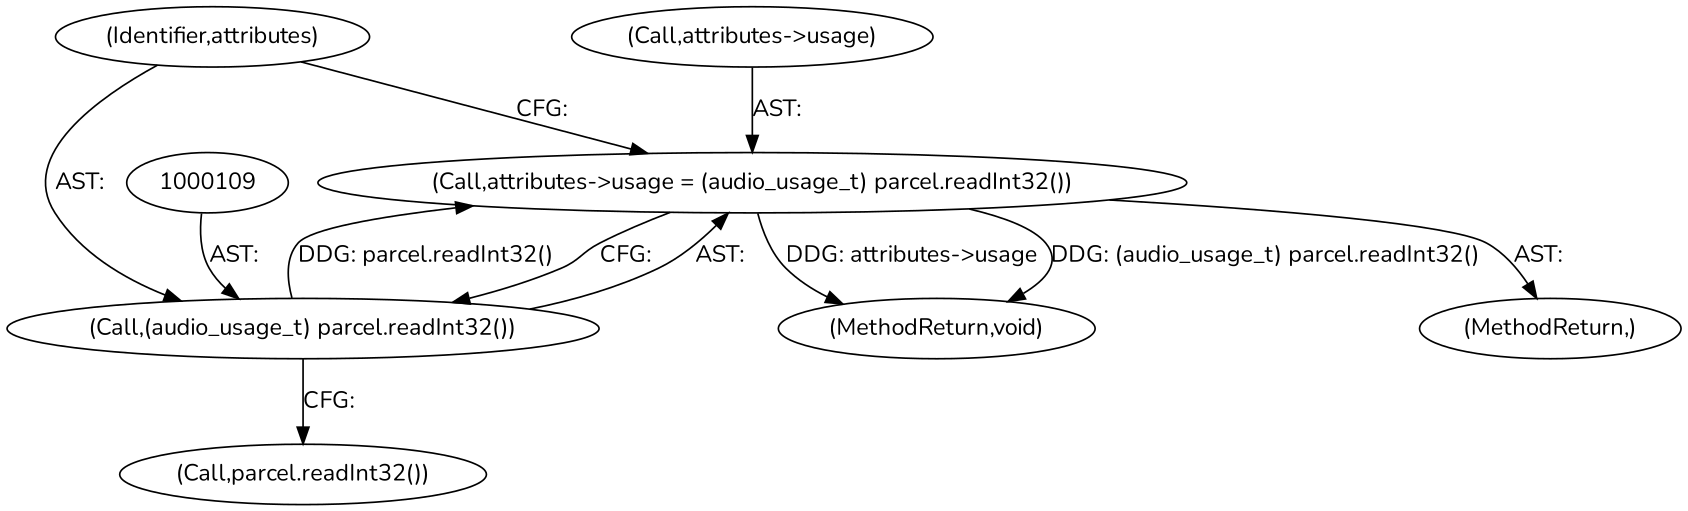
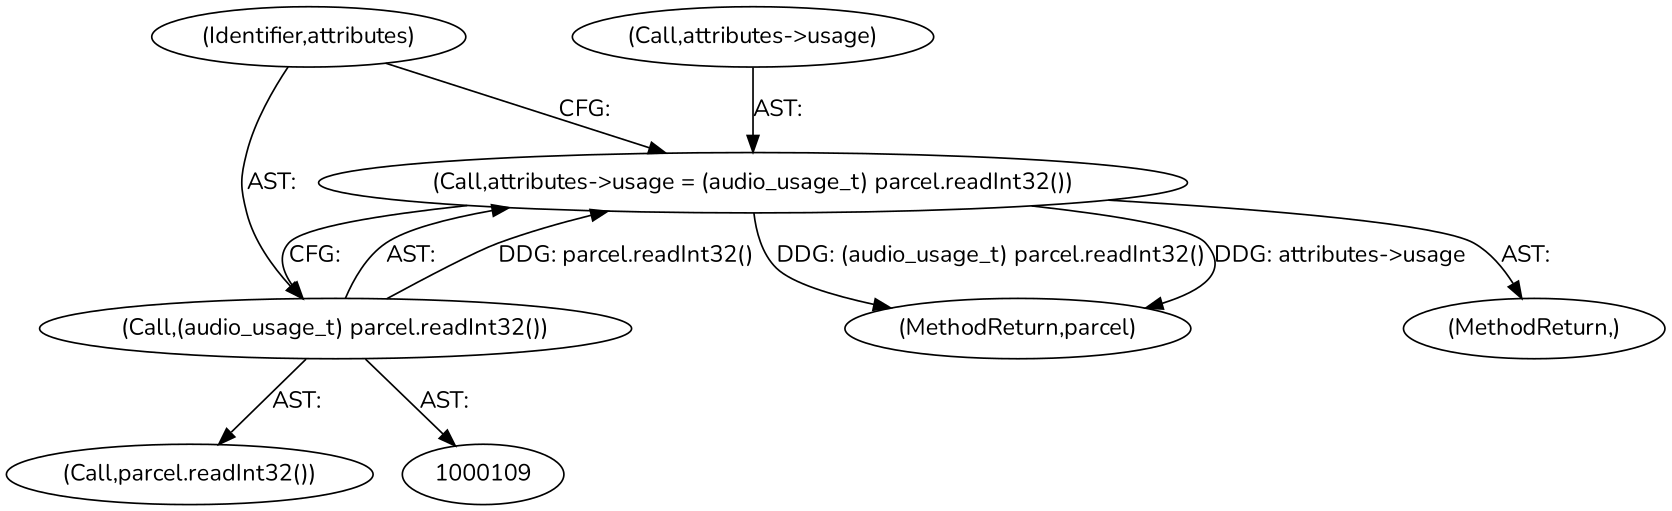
(204, 254) -> (404, 397)
(937, 329) -> (1018, 329)
(332, 401) -> (300, 401)
